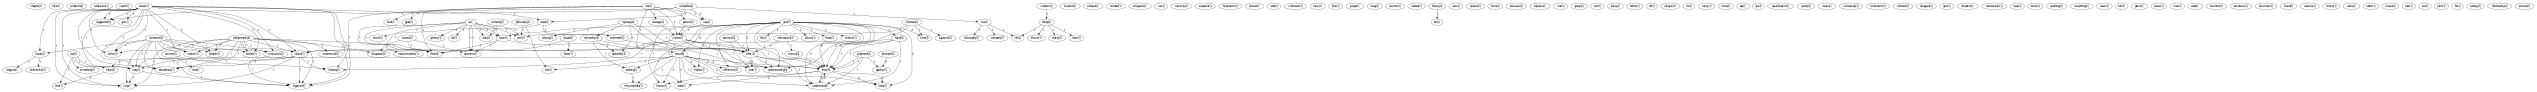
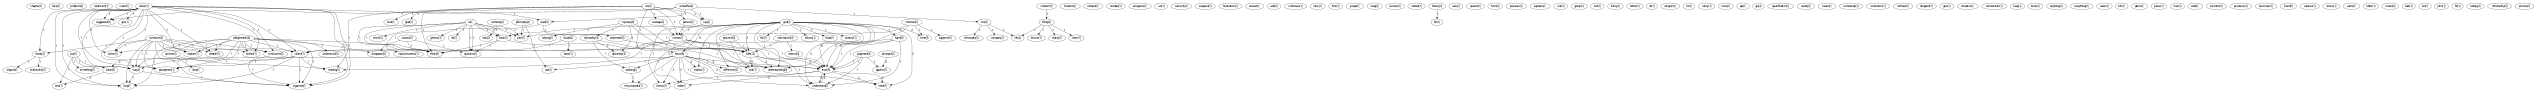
(478, 29) -> none
